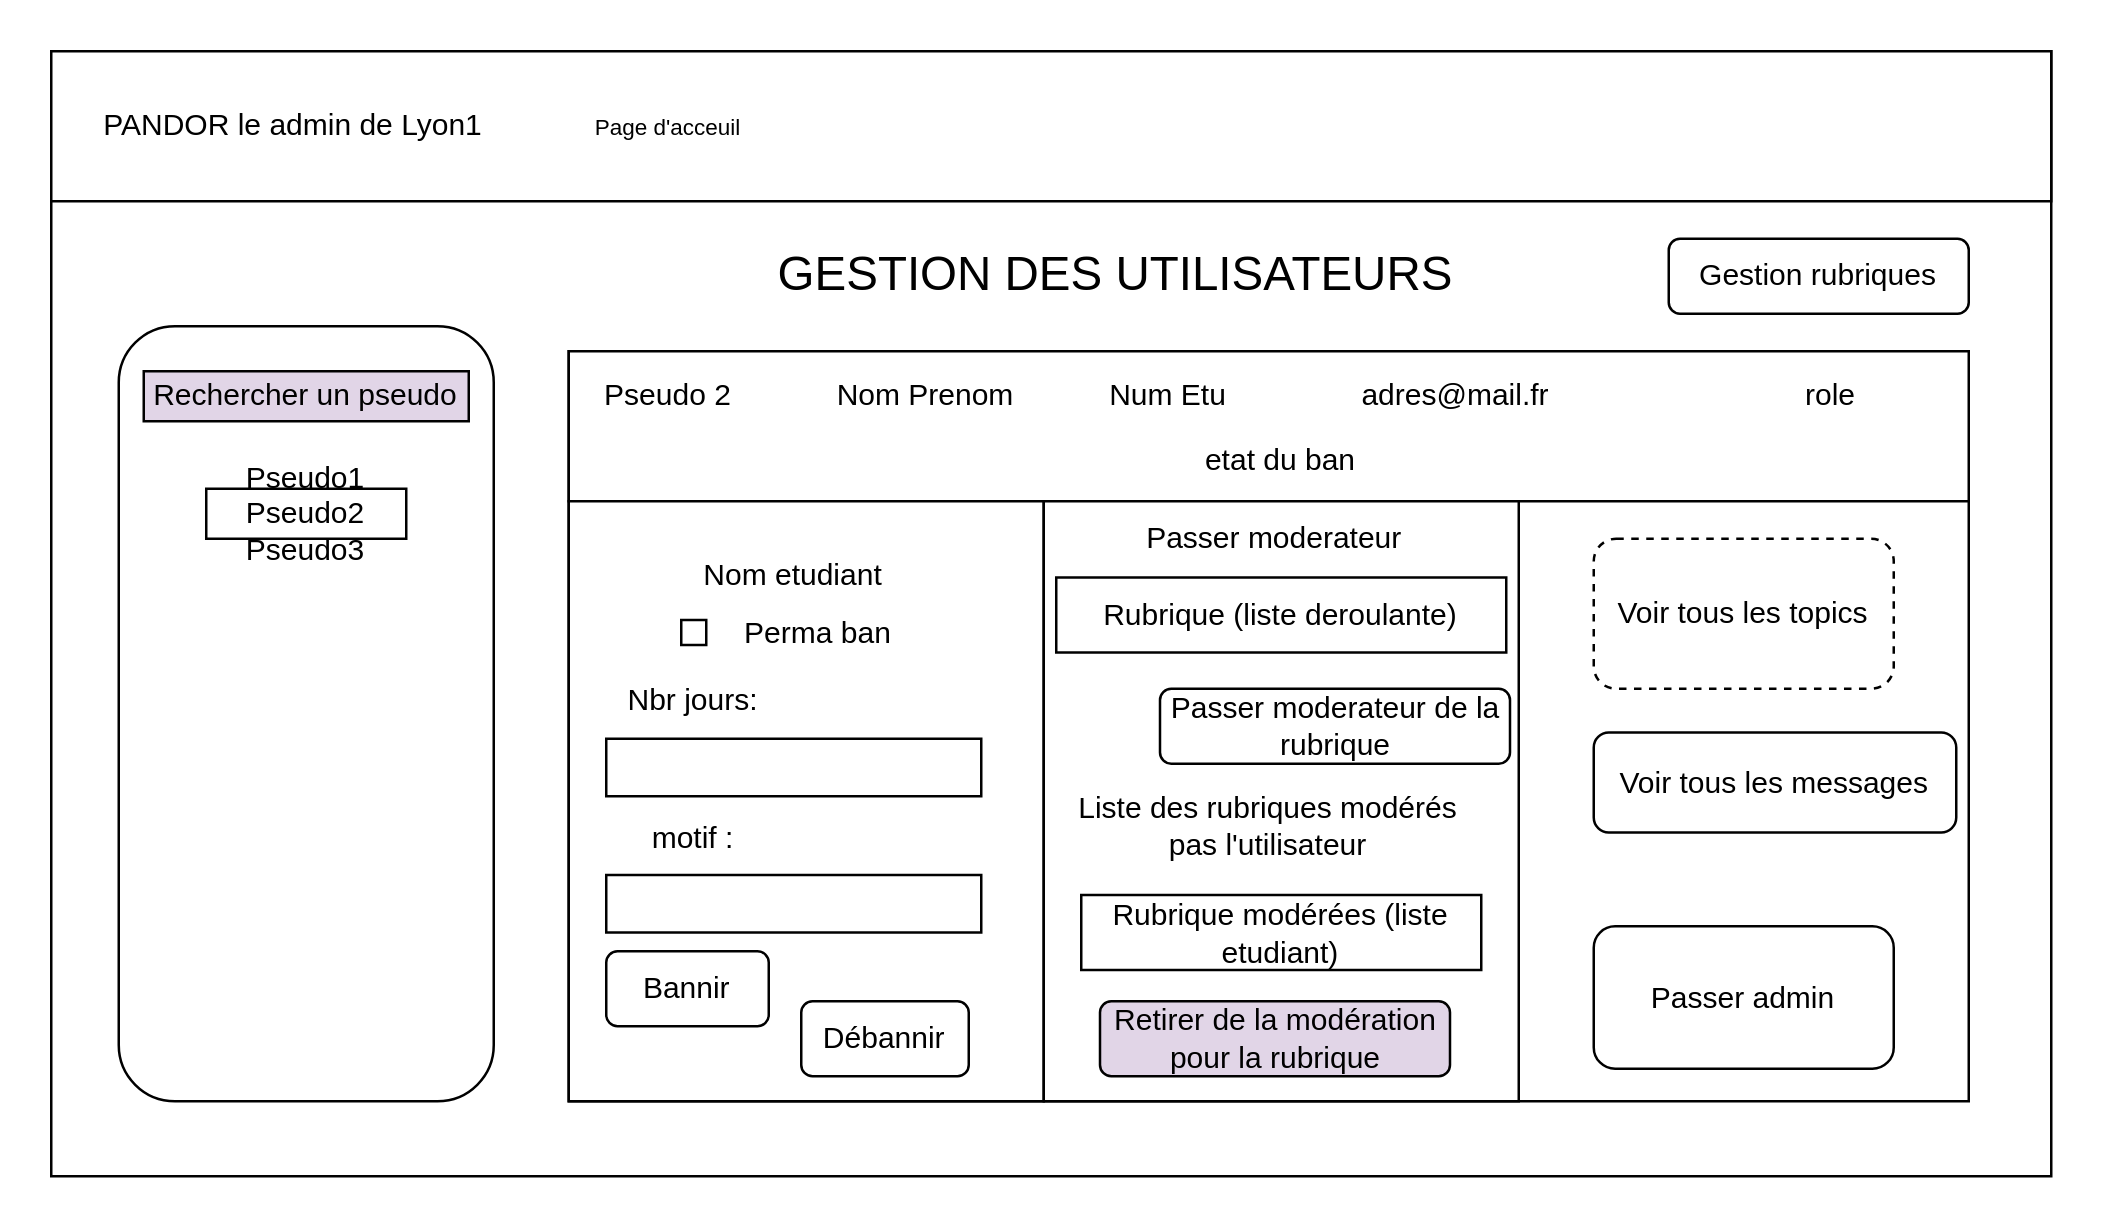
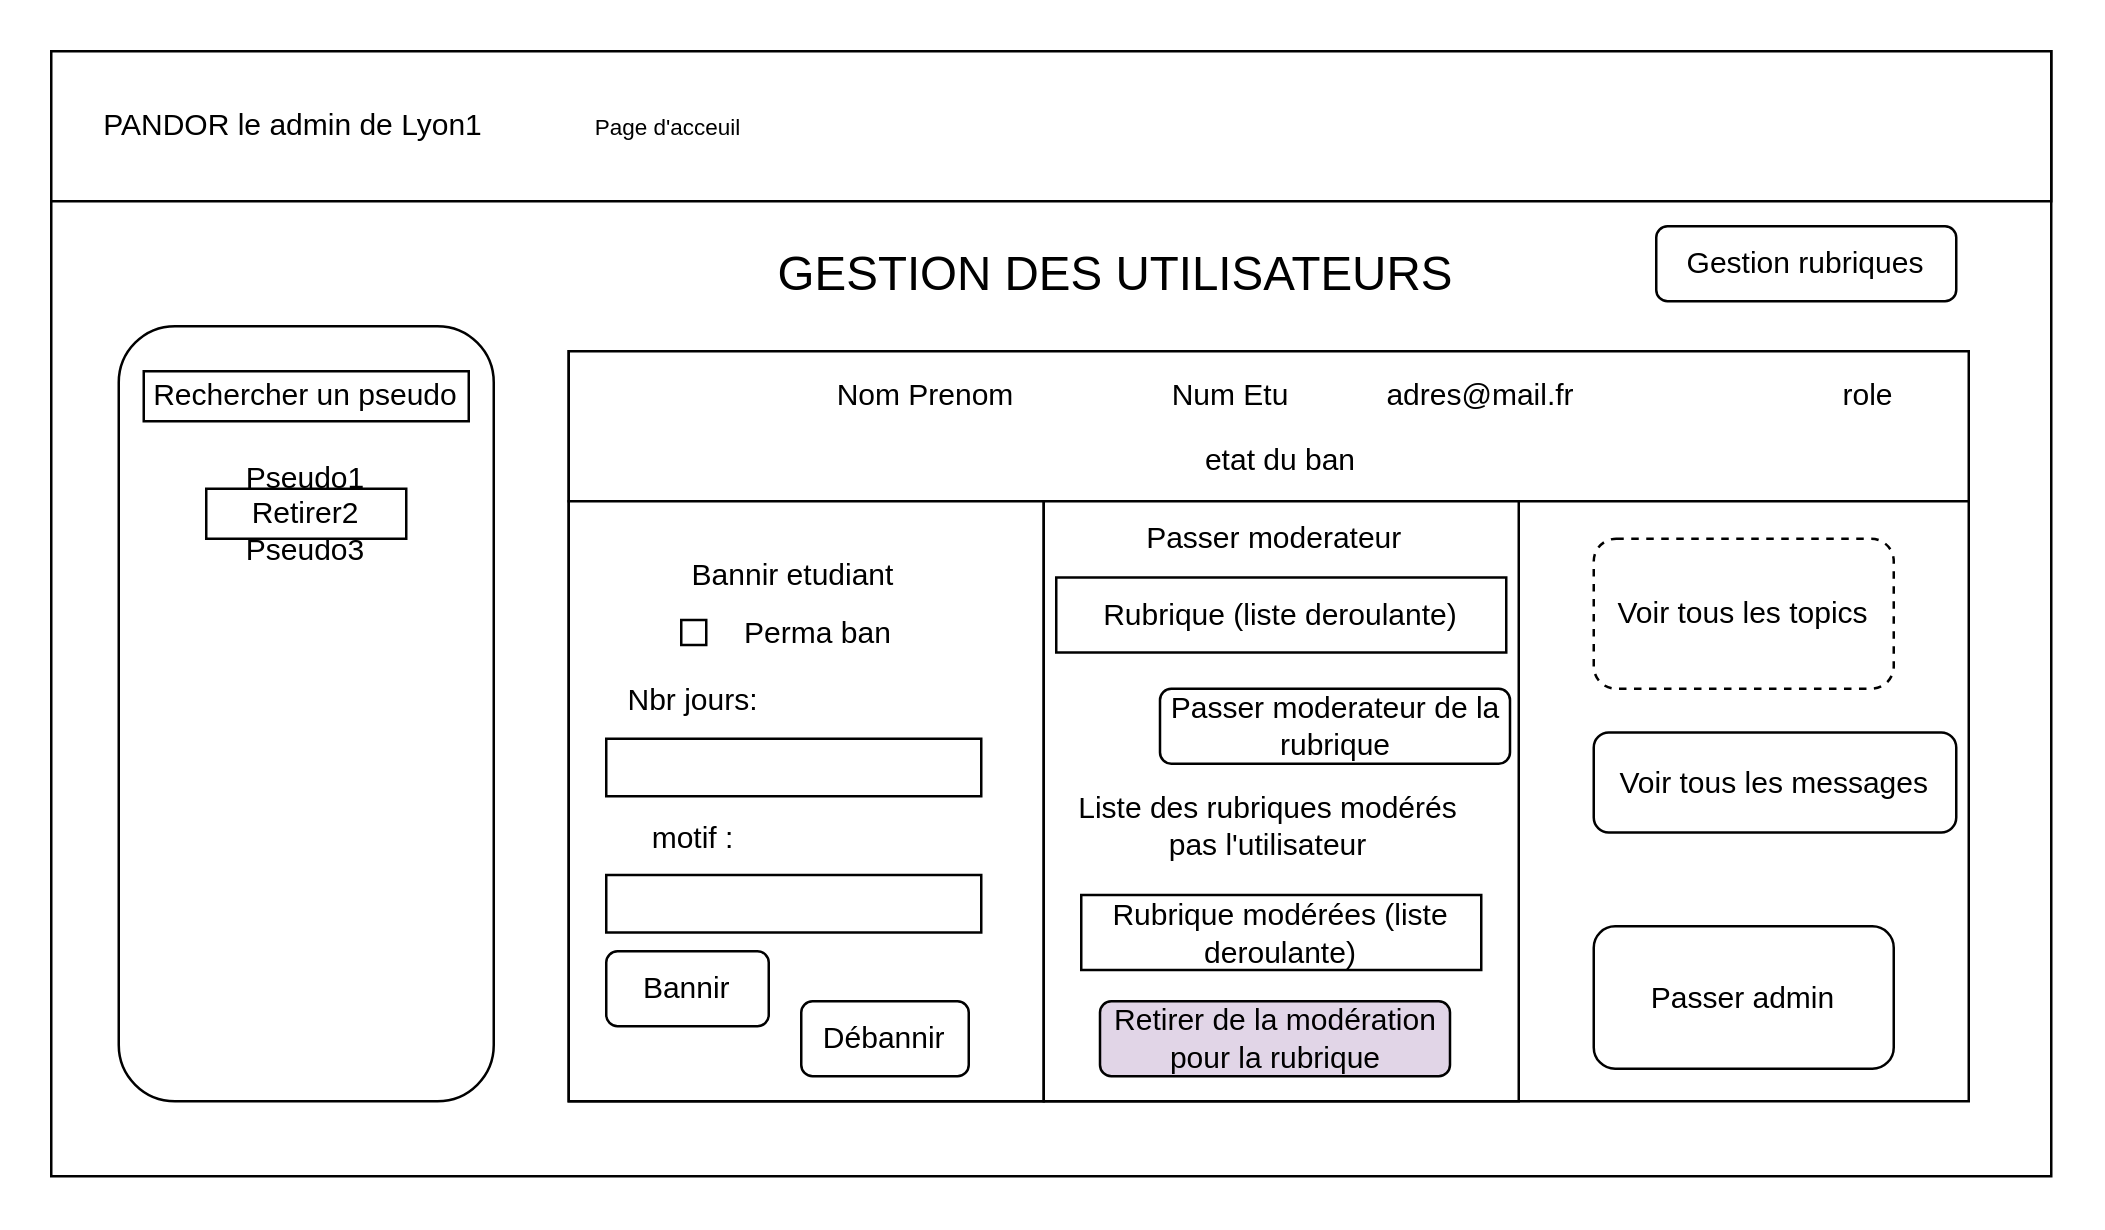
(1819, 276) -> (1806, 264)
(669, 395) -> none
(1169, 395) -> (1231, 395)
(1456, 395) -> (1481, 395)
(1831, 395) -> (1869, 395)
(306, 396) -> (306, 396)
(306, 514) -> (306, 514)
(794, 576) -> (794, 576)
(1281, 934) -> (1281, 934)
